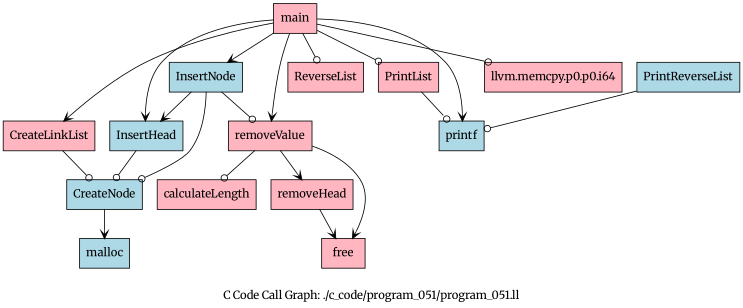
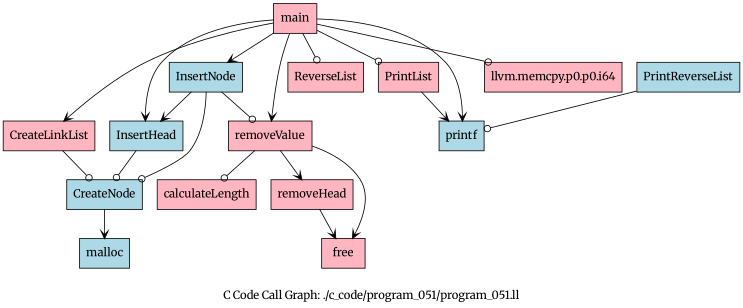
(432, 104) -> (432, 104)
